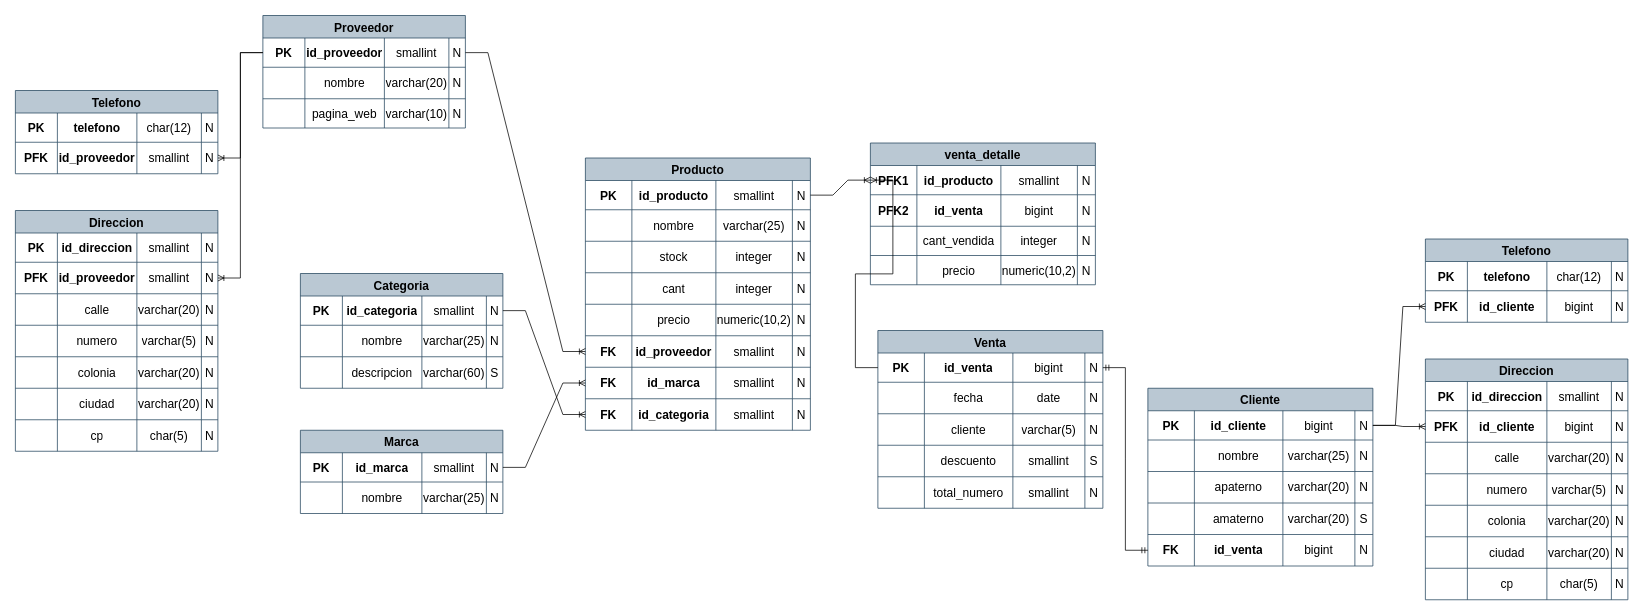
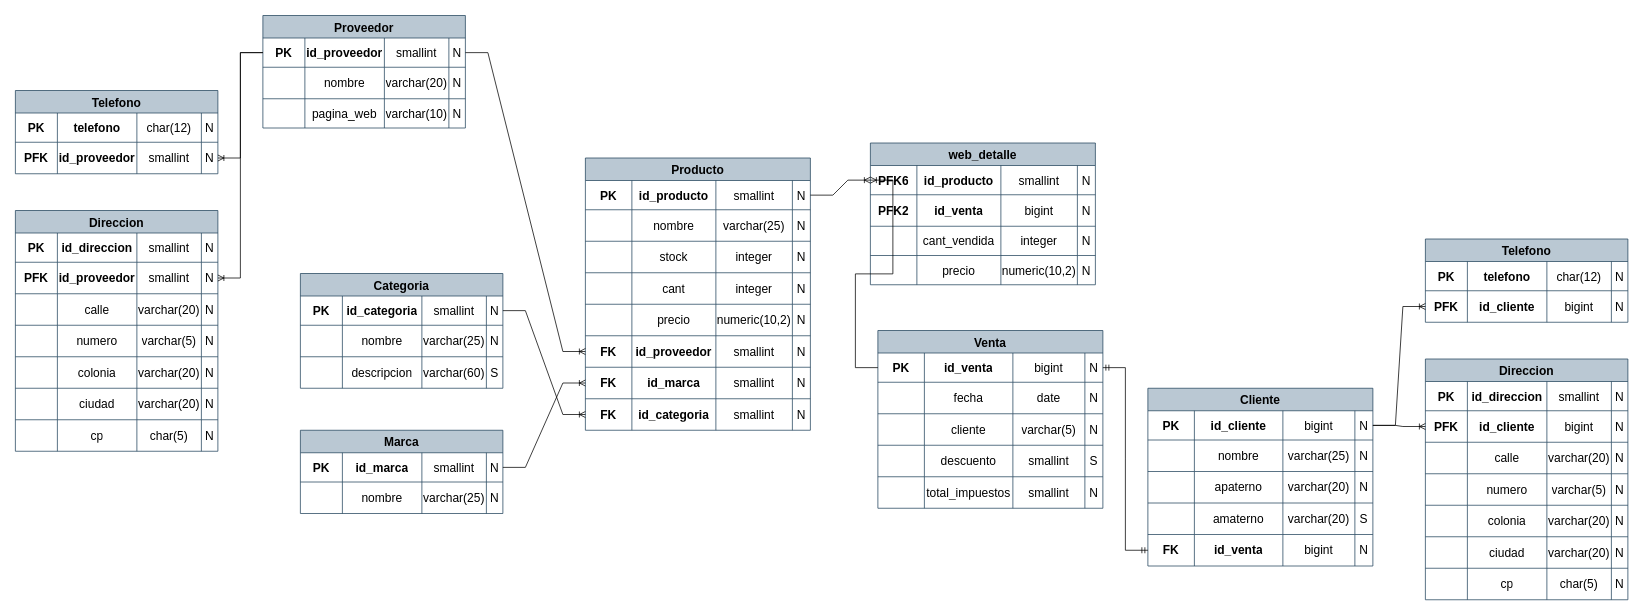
(983, 155) -> (983, 155)
(894, 180) -> (894, 180)
(969, 492) -> (969, 492)
